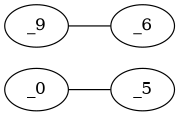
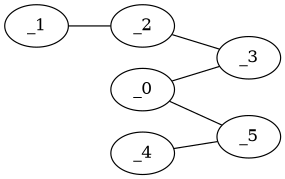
(37, 26) -> (37, 26)
(143, 26) -> (143, 26)
none -> (249, 58)
none -> (143, 153)
